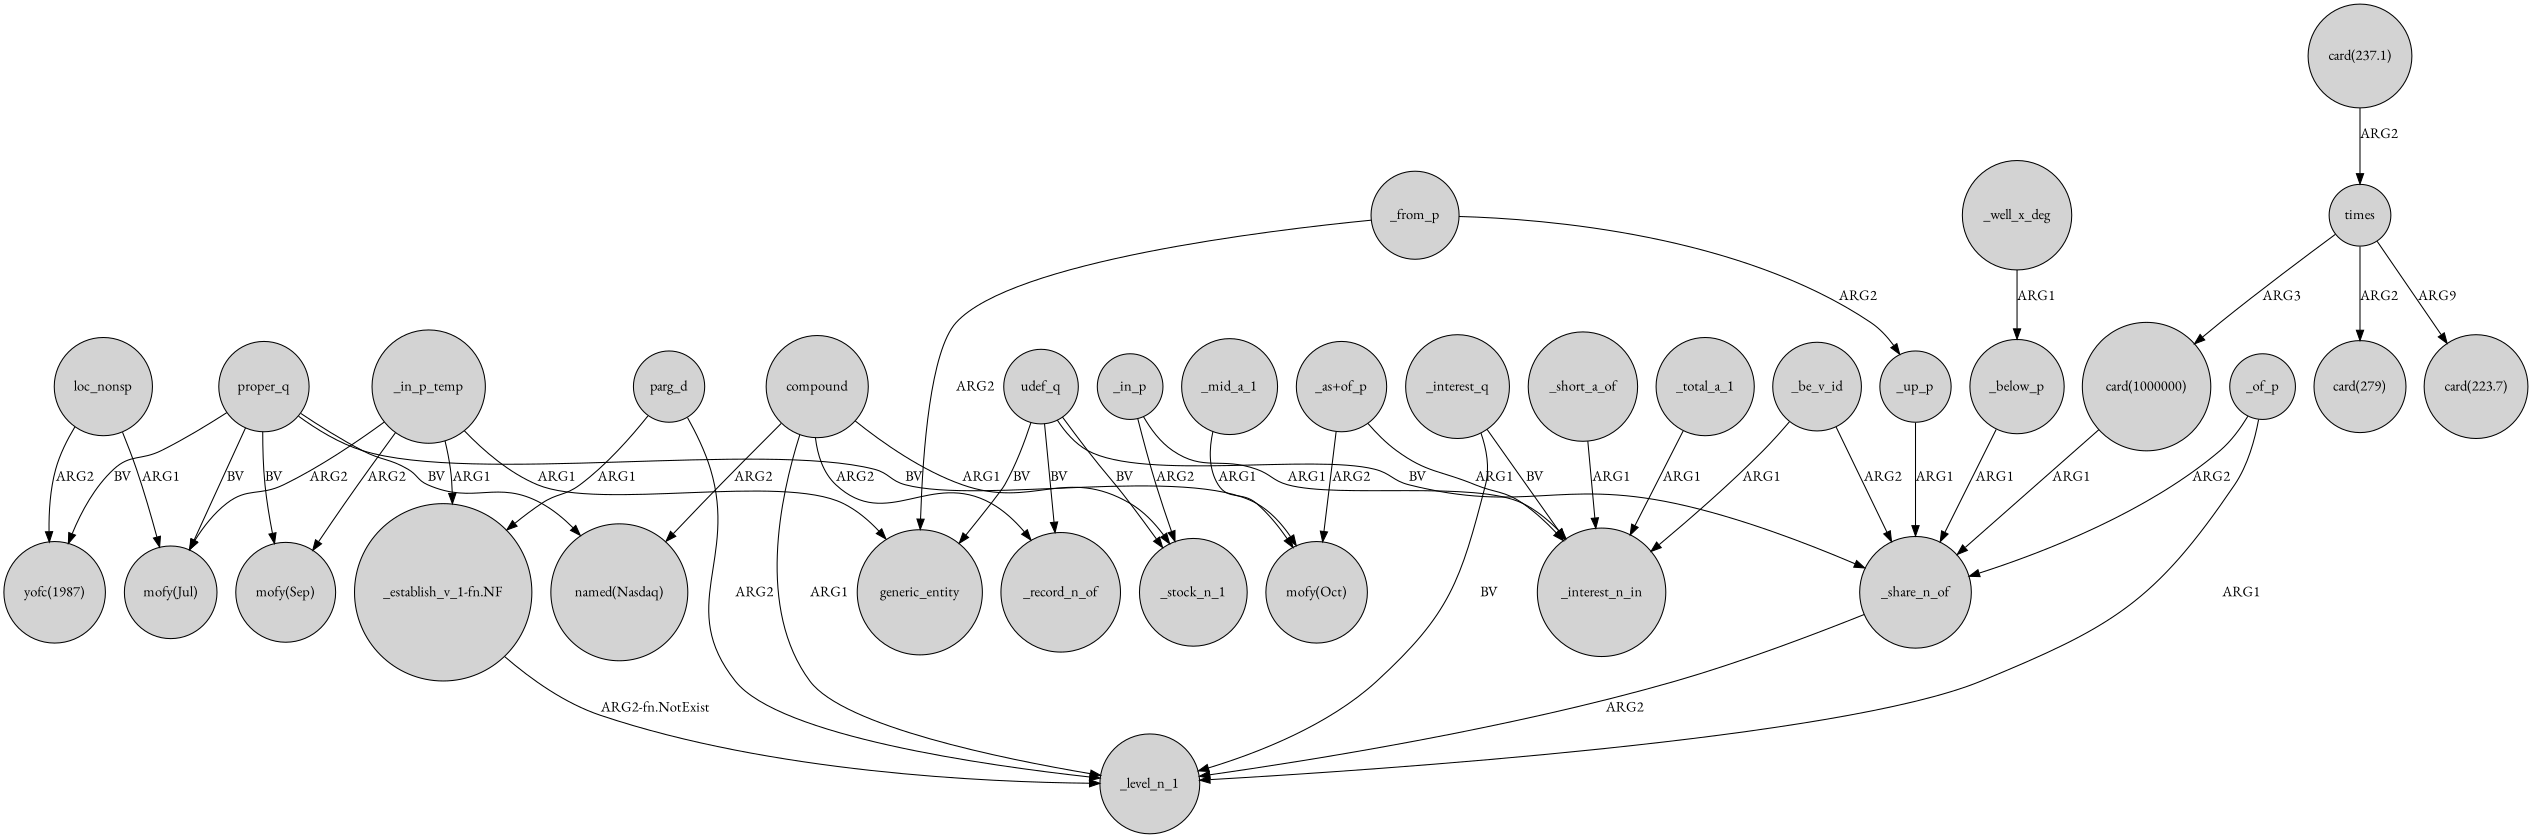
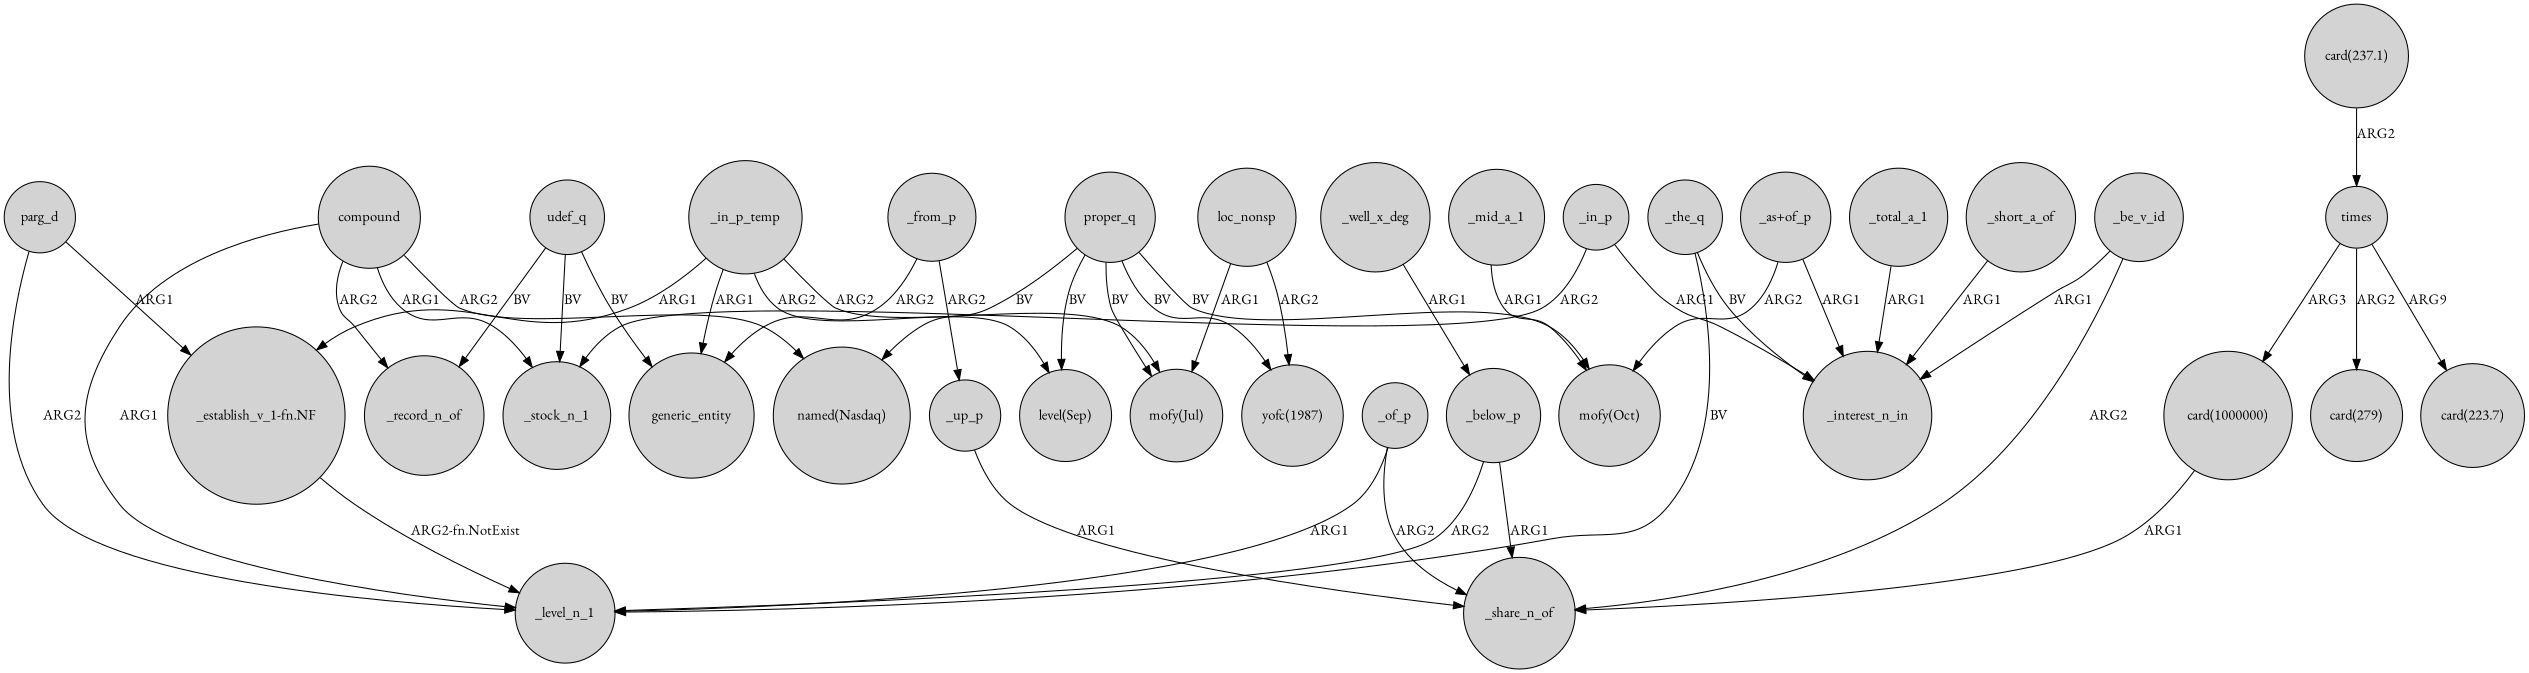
(1457, 387) -> (1685, 217)
(1392, 477) -> none
(286, 592) -> (1066, 416)
(1542, 715) -> (1079, 589)
